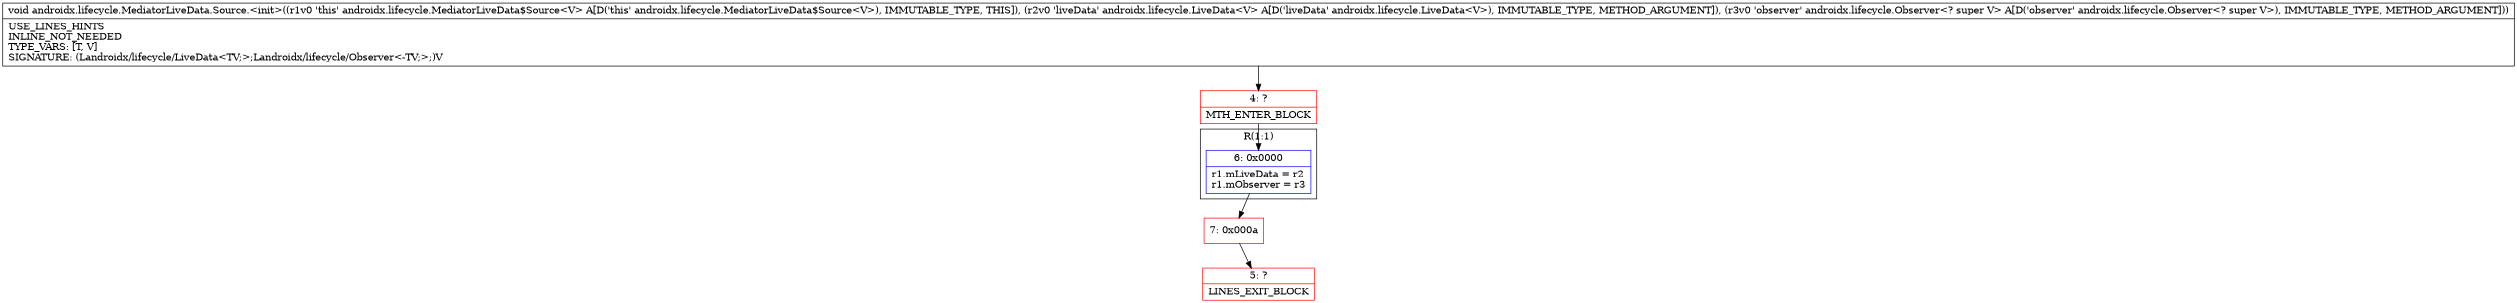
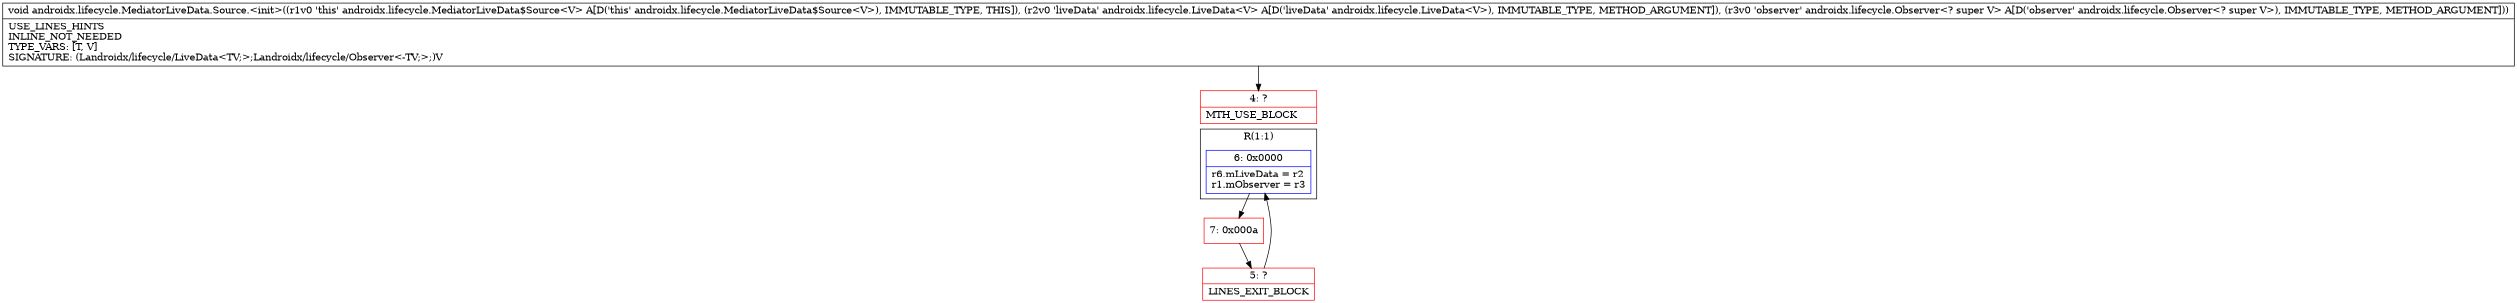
(1259, 115) -> (1251, 115)
(1259, 133) -> (1271, 234)
(1258, 175) -> (1258, 175)
